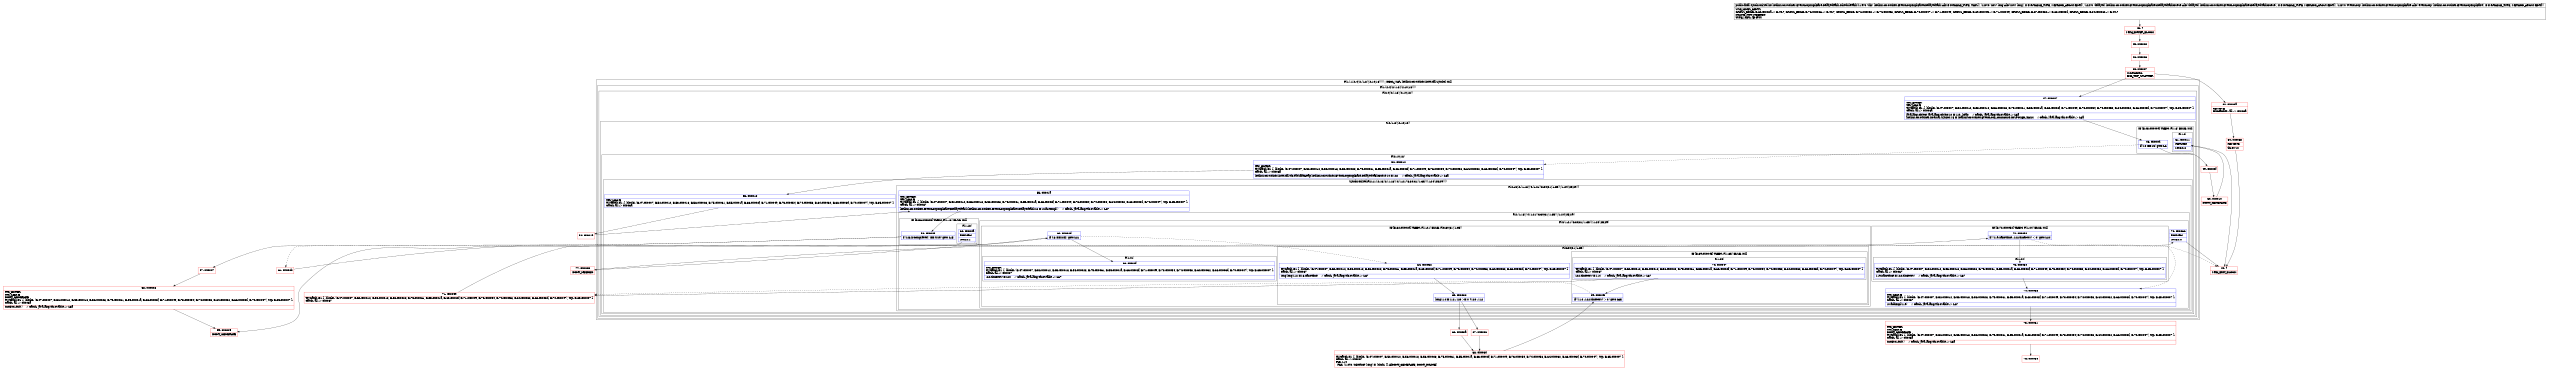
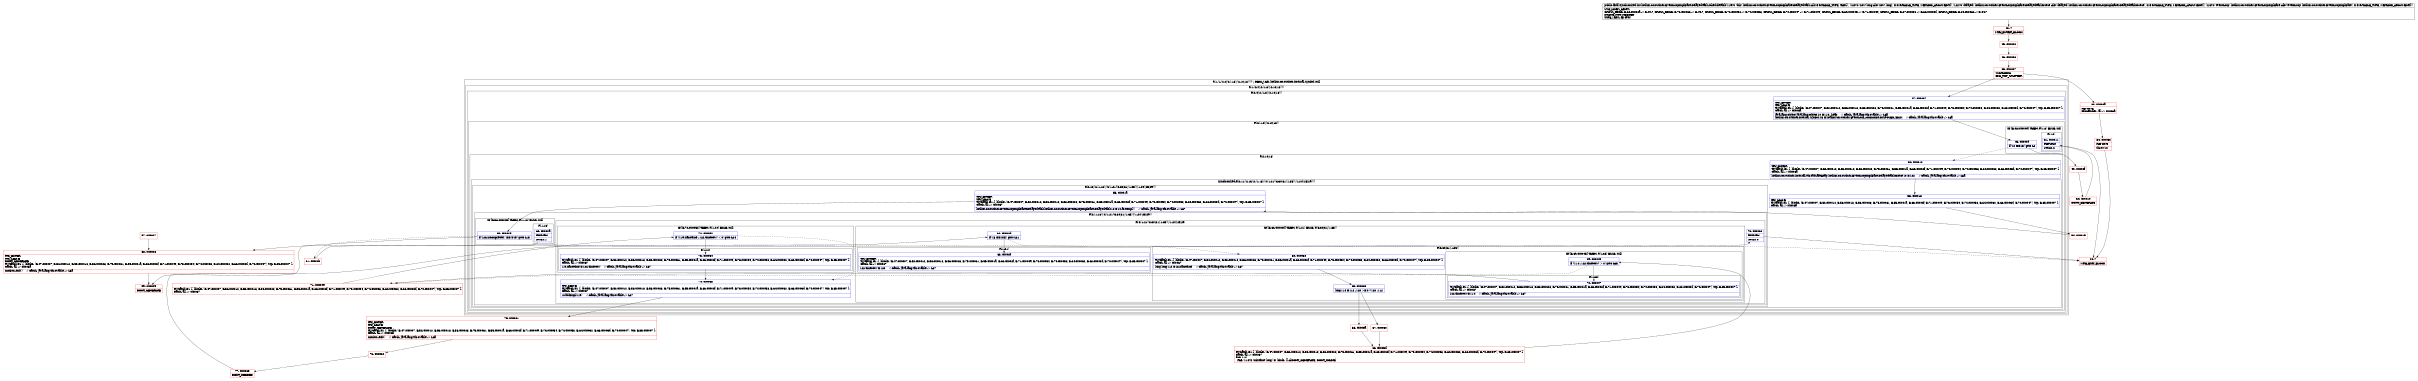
(556, 245) -> (366, 242)
(822, 256) -> (312, 363)
(1632, 284) -> (1594, 273)
